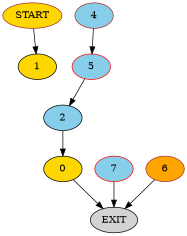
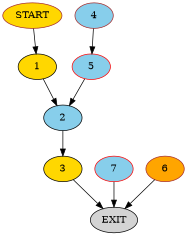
none -> (48, 89)
(63, 169) -> (63, 169)
